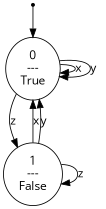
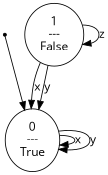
(10, 117) -> none
